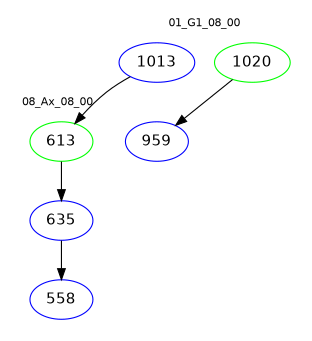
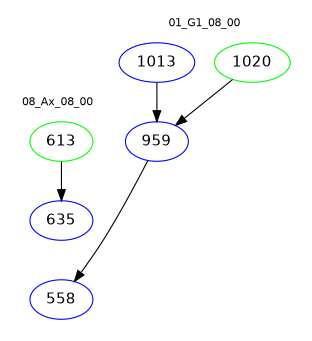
(95, 102) -> (157, 97)
(61, 255) -> (117, 218)
